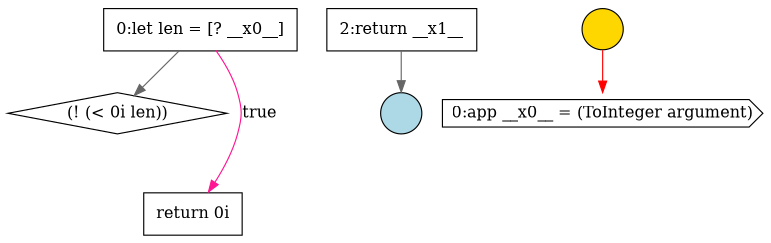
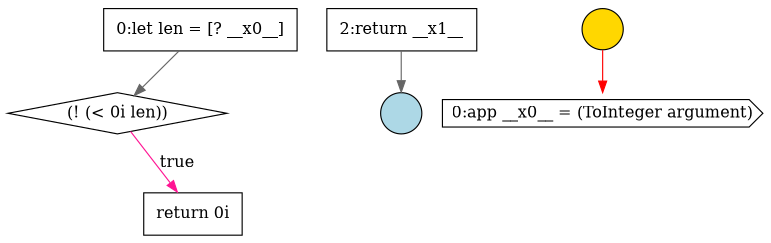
(241, 116) -> (150, 157)
